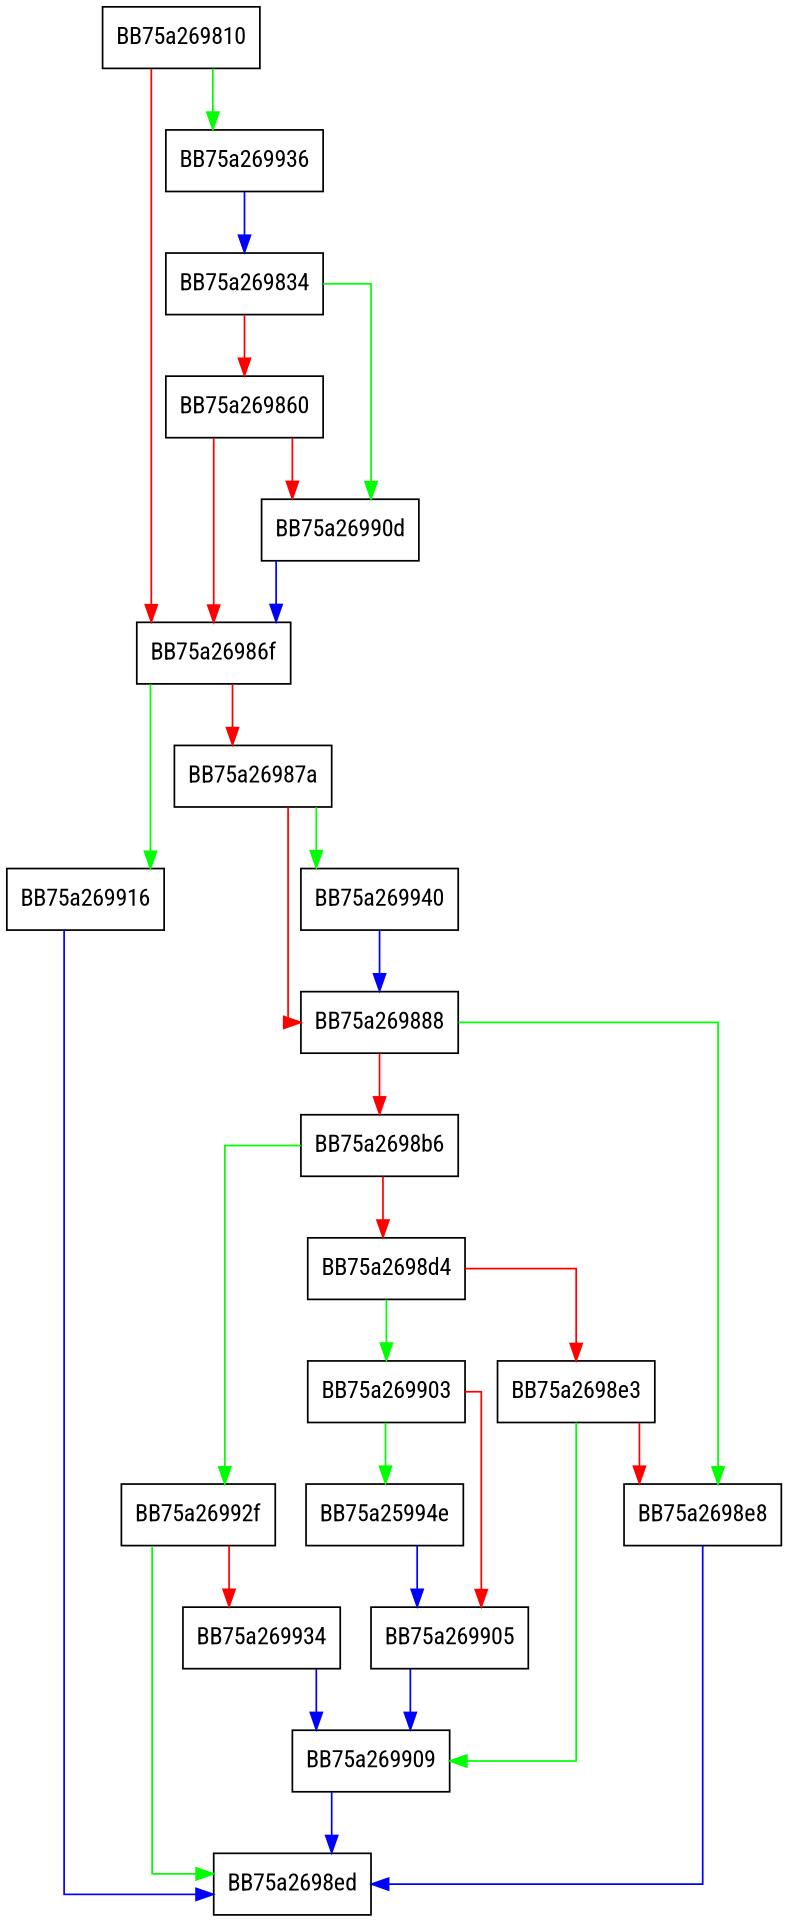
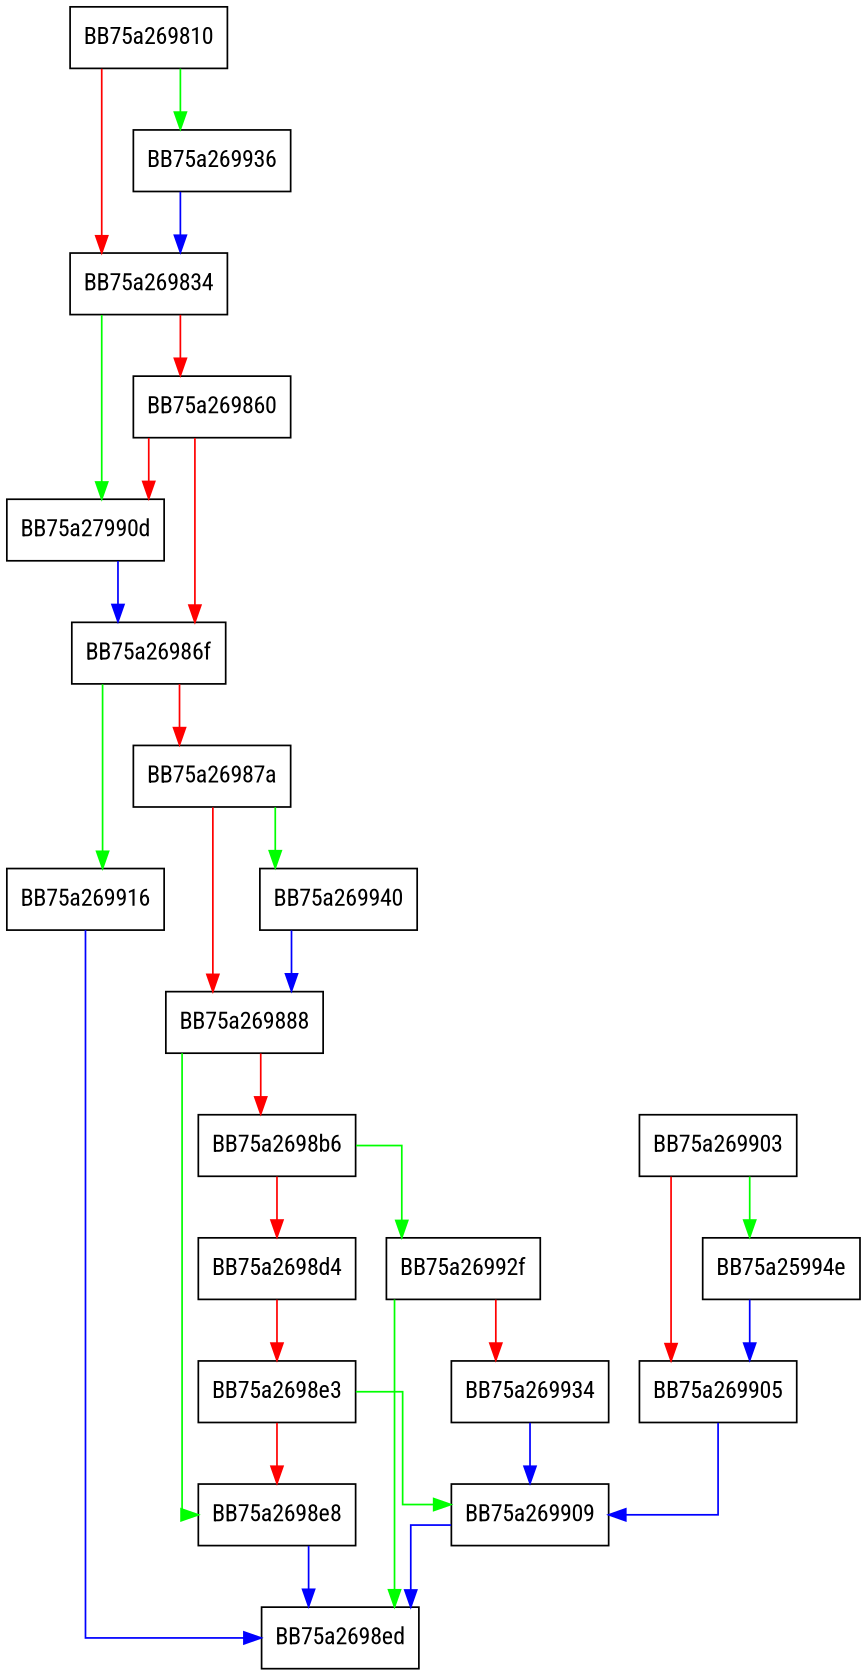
(151, 337) -> (102, 152)
(340, 530) -> (85, 530)
(386, 1321) -> none
